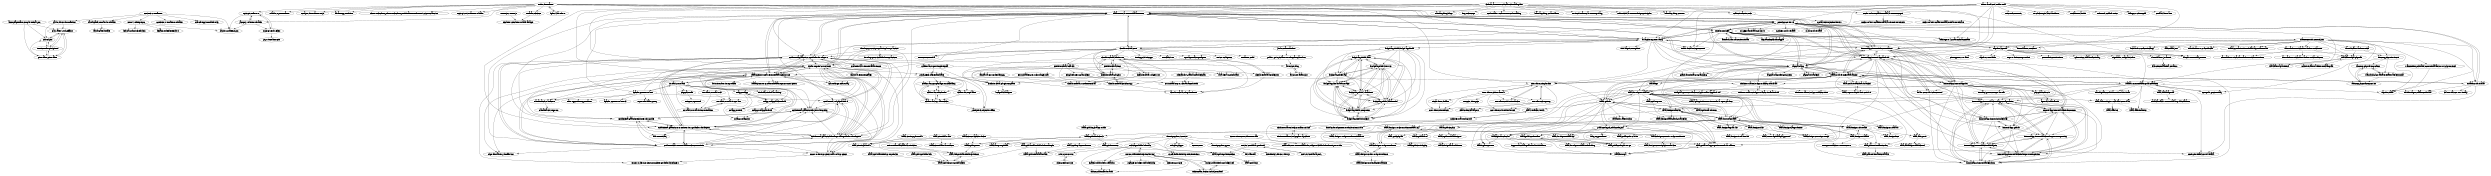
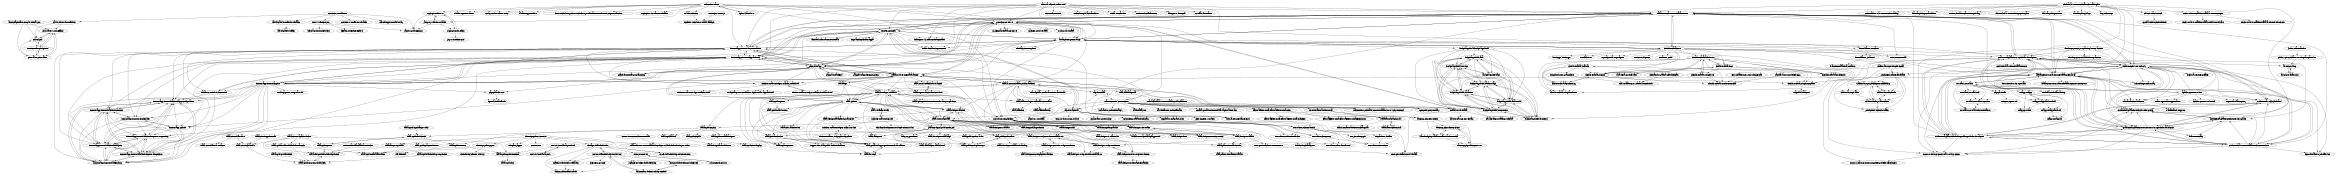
(2443, 52) -> (1107, 97)
(1364, 141) -> (1096, 150)
